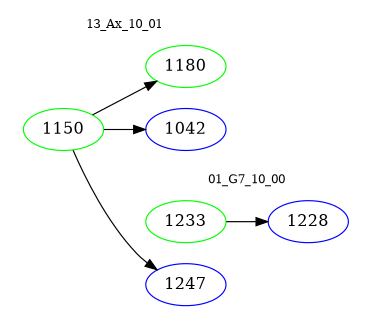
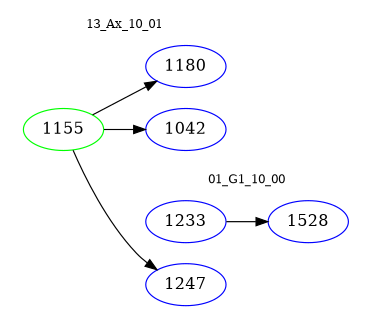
(186, 66) -> (186, 66)
(64, 130) -> (64, 130)
(247, 180) -> (247, 180)
(186, 222) -> (186, 222)
(308, 222) -> (308, 222)
